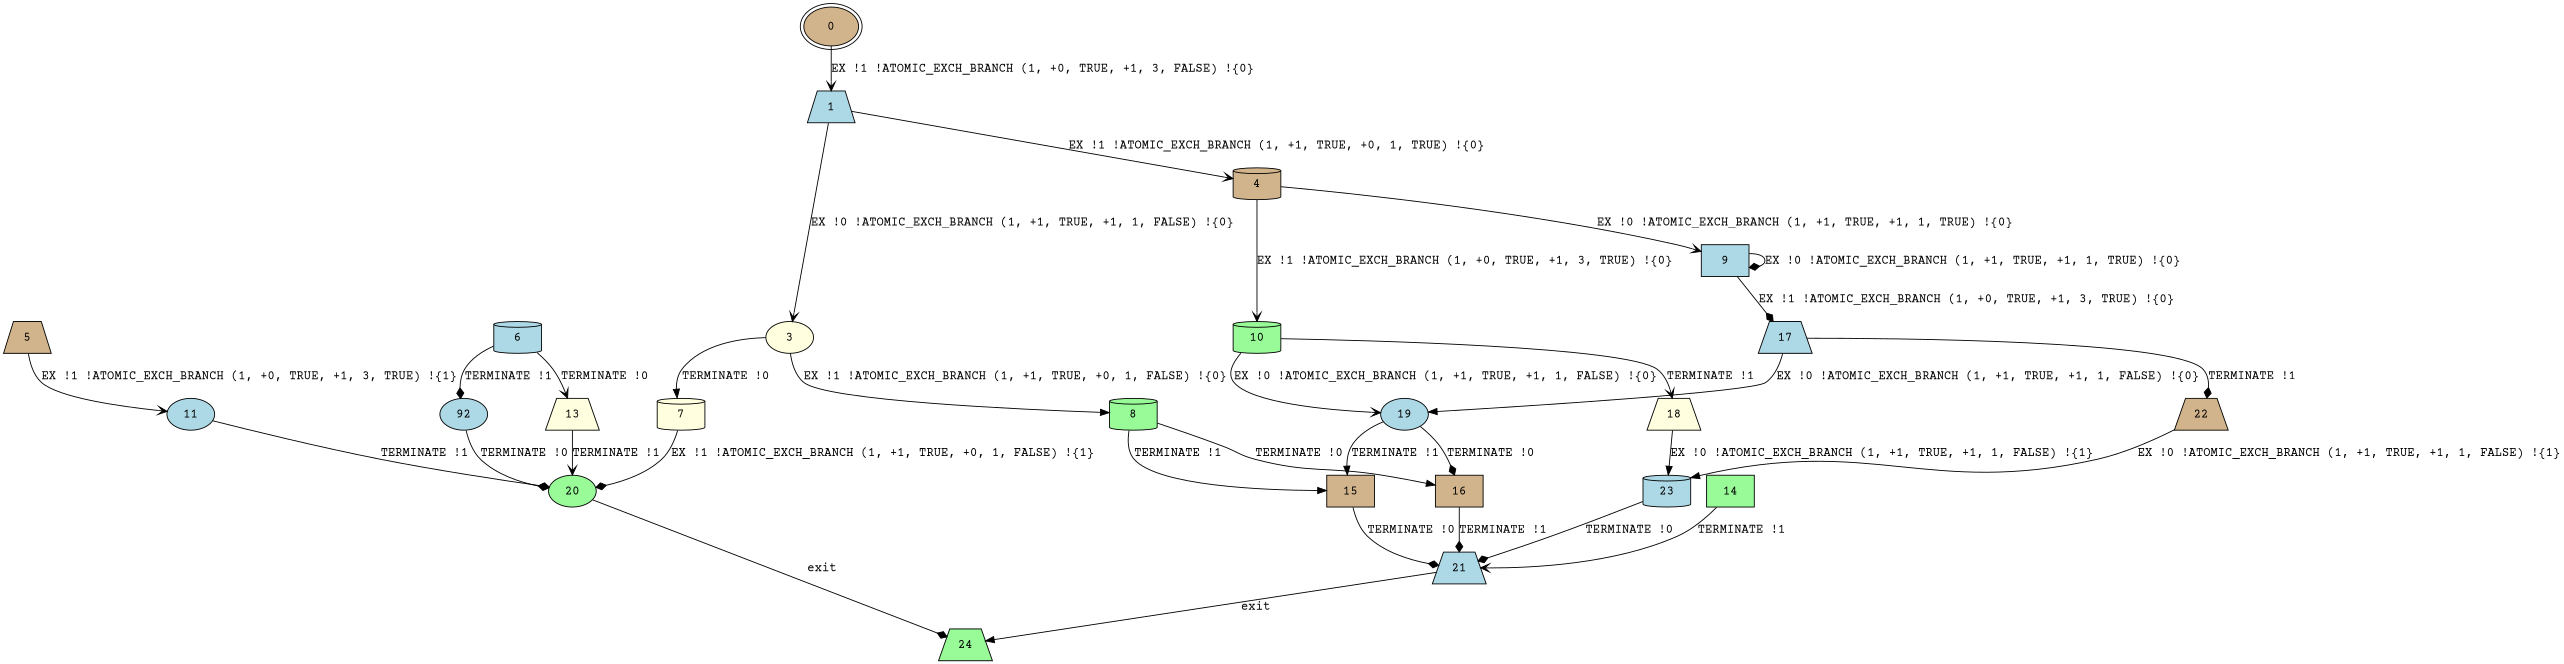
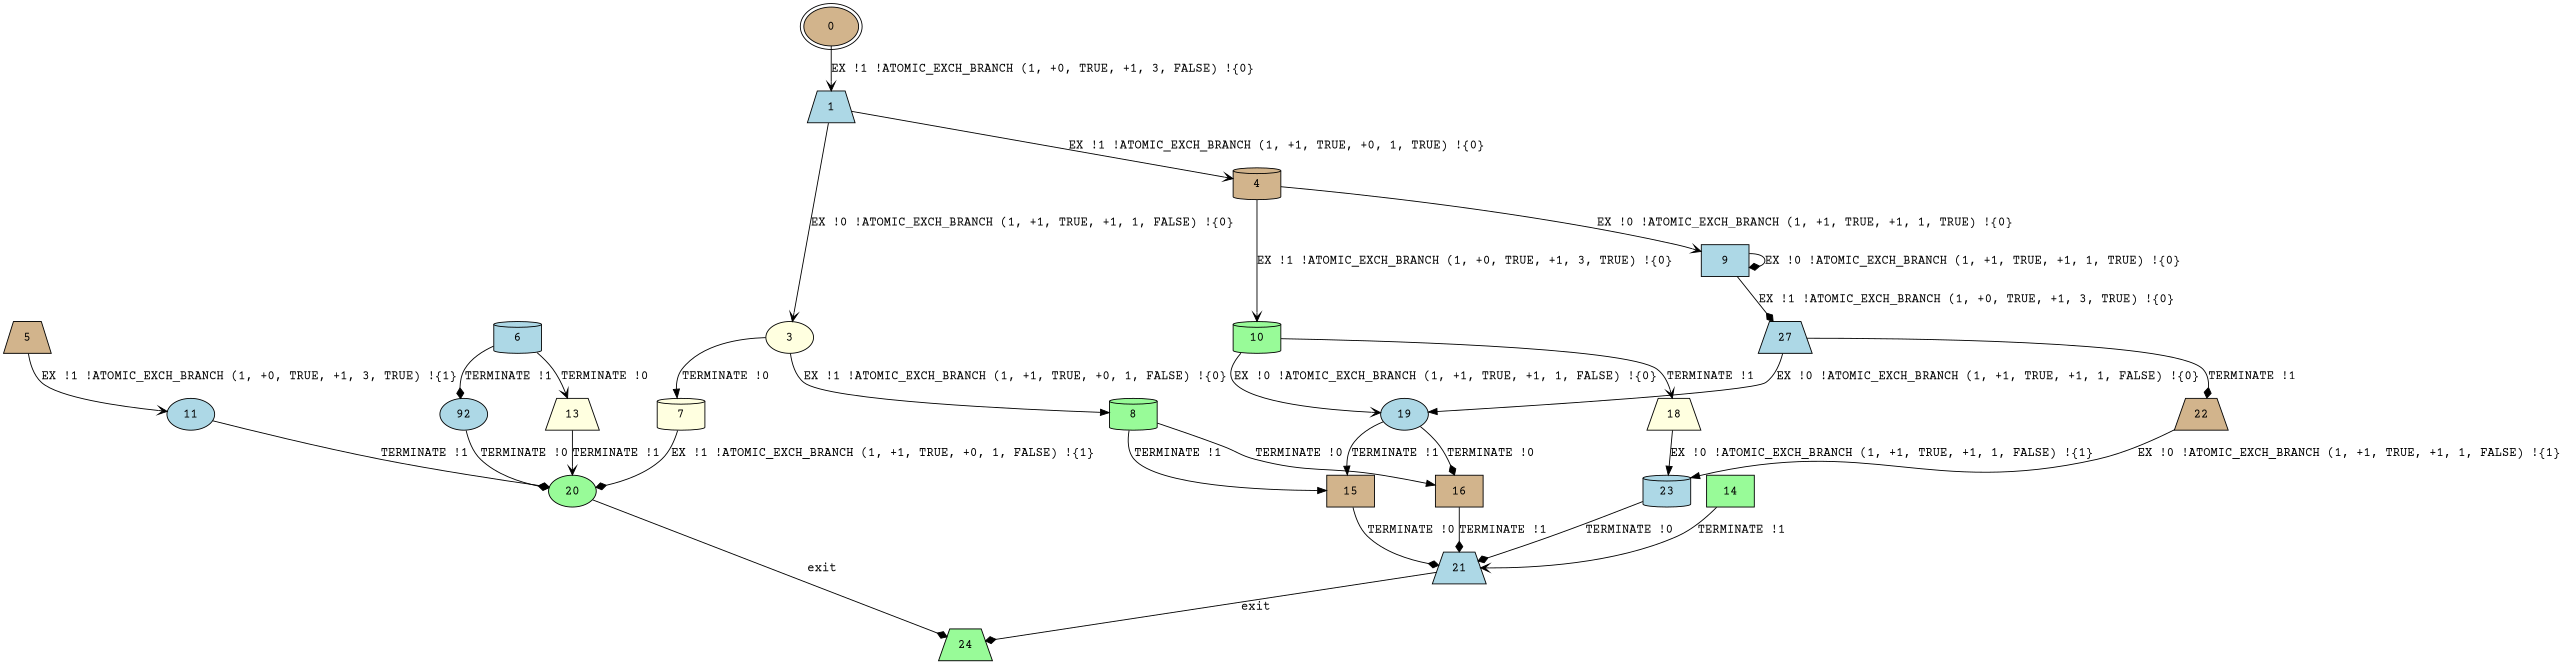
(1785, 337) -> (1785, 337)
(1215, 606) -> (1215, 606)
